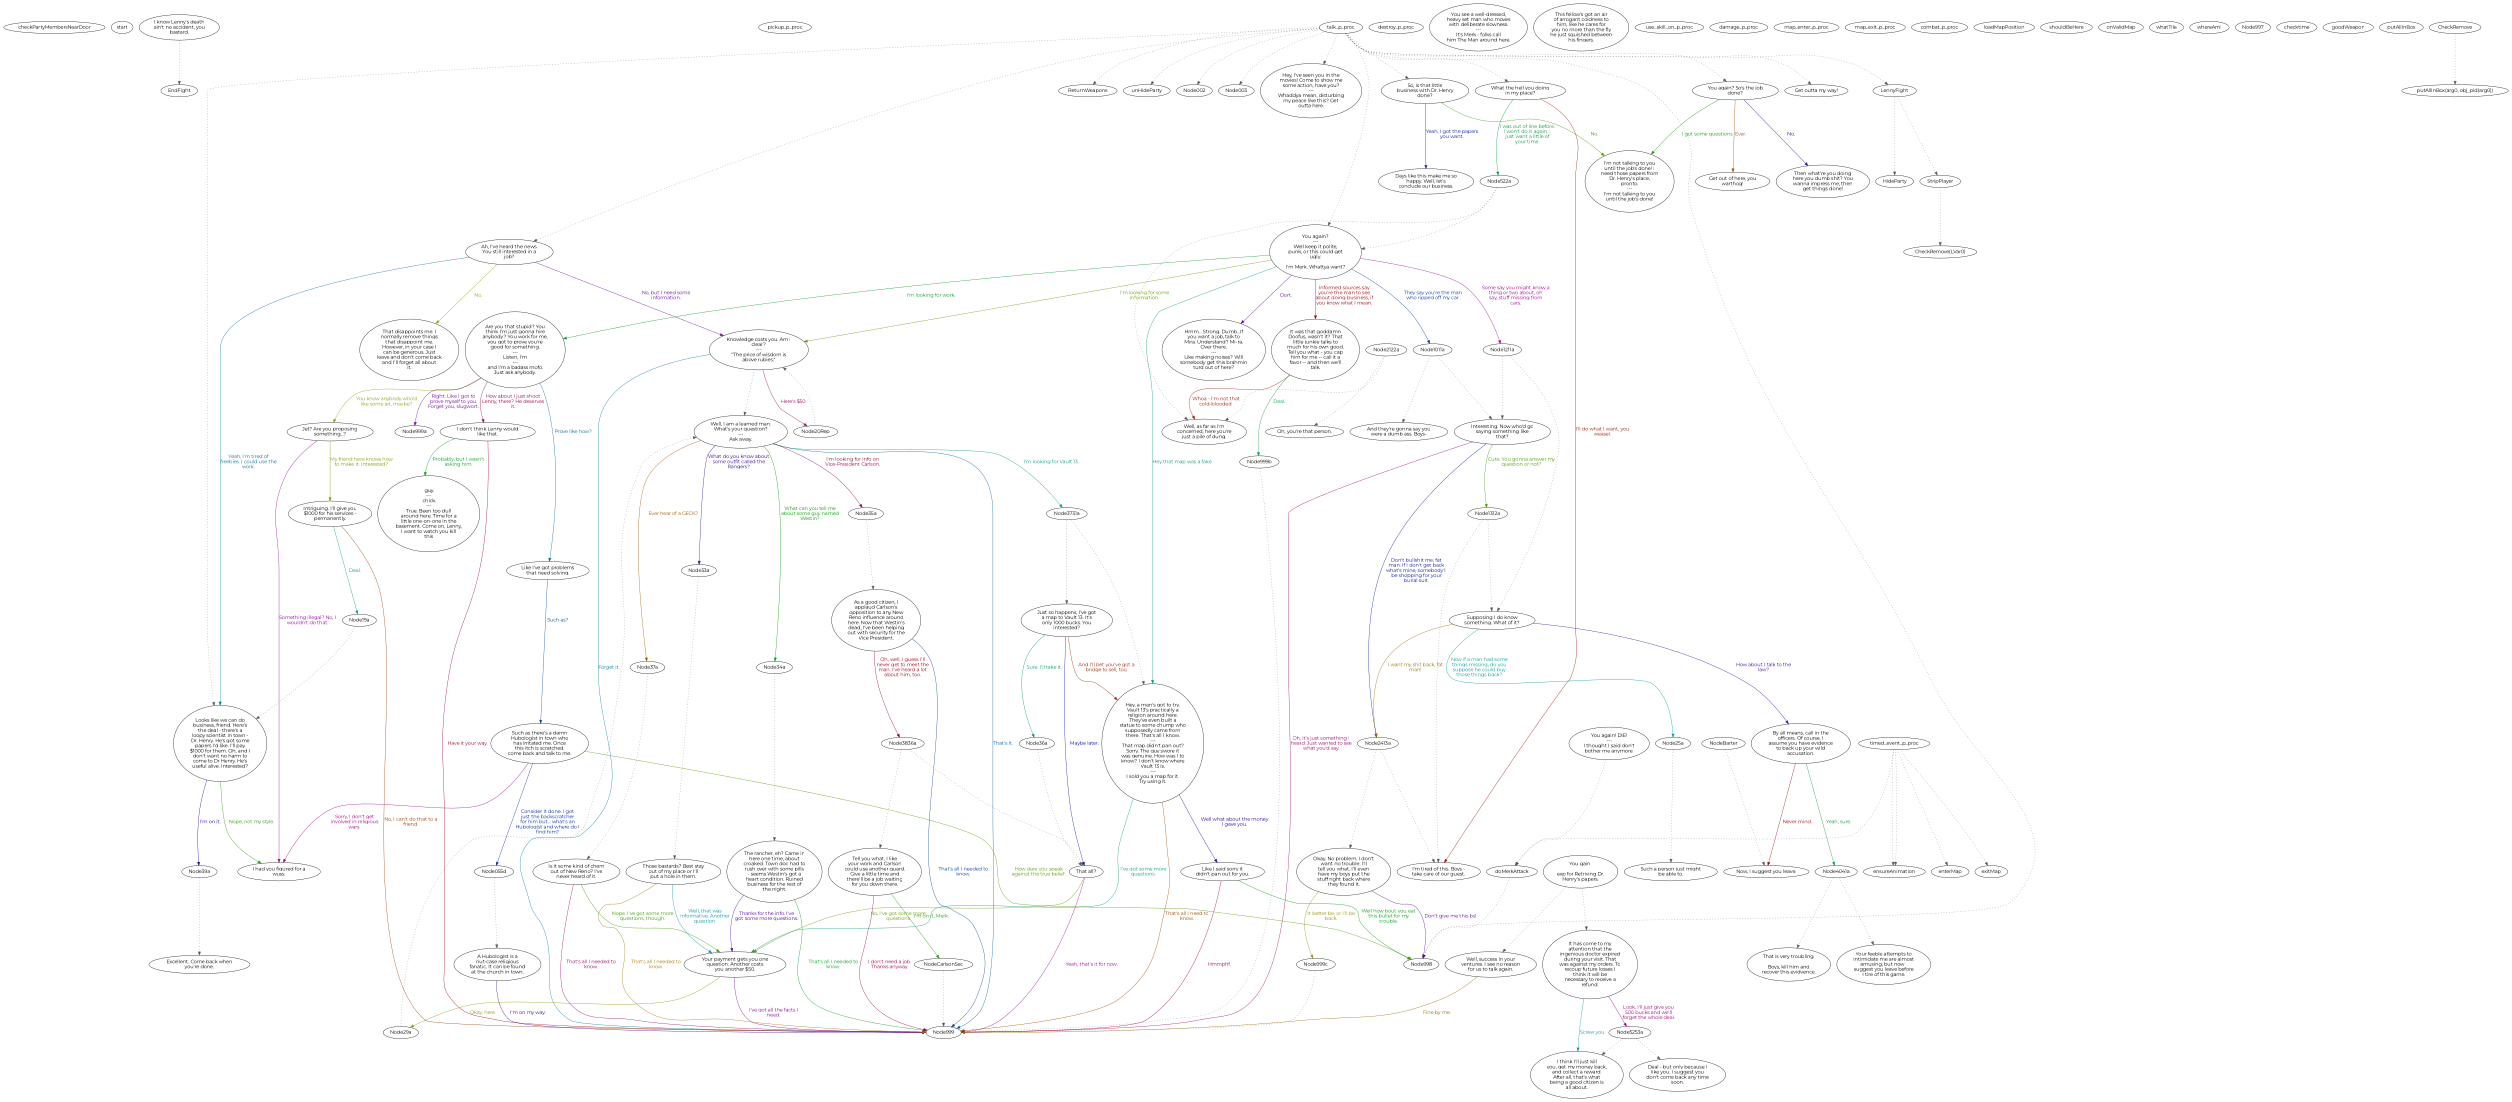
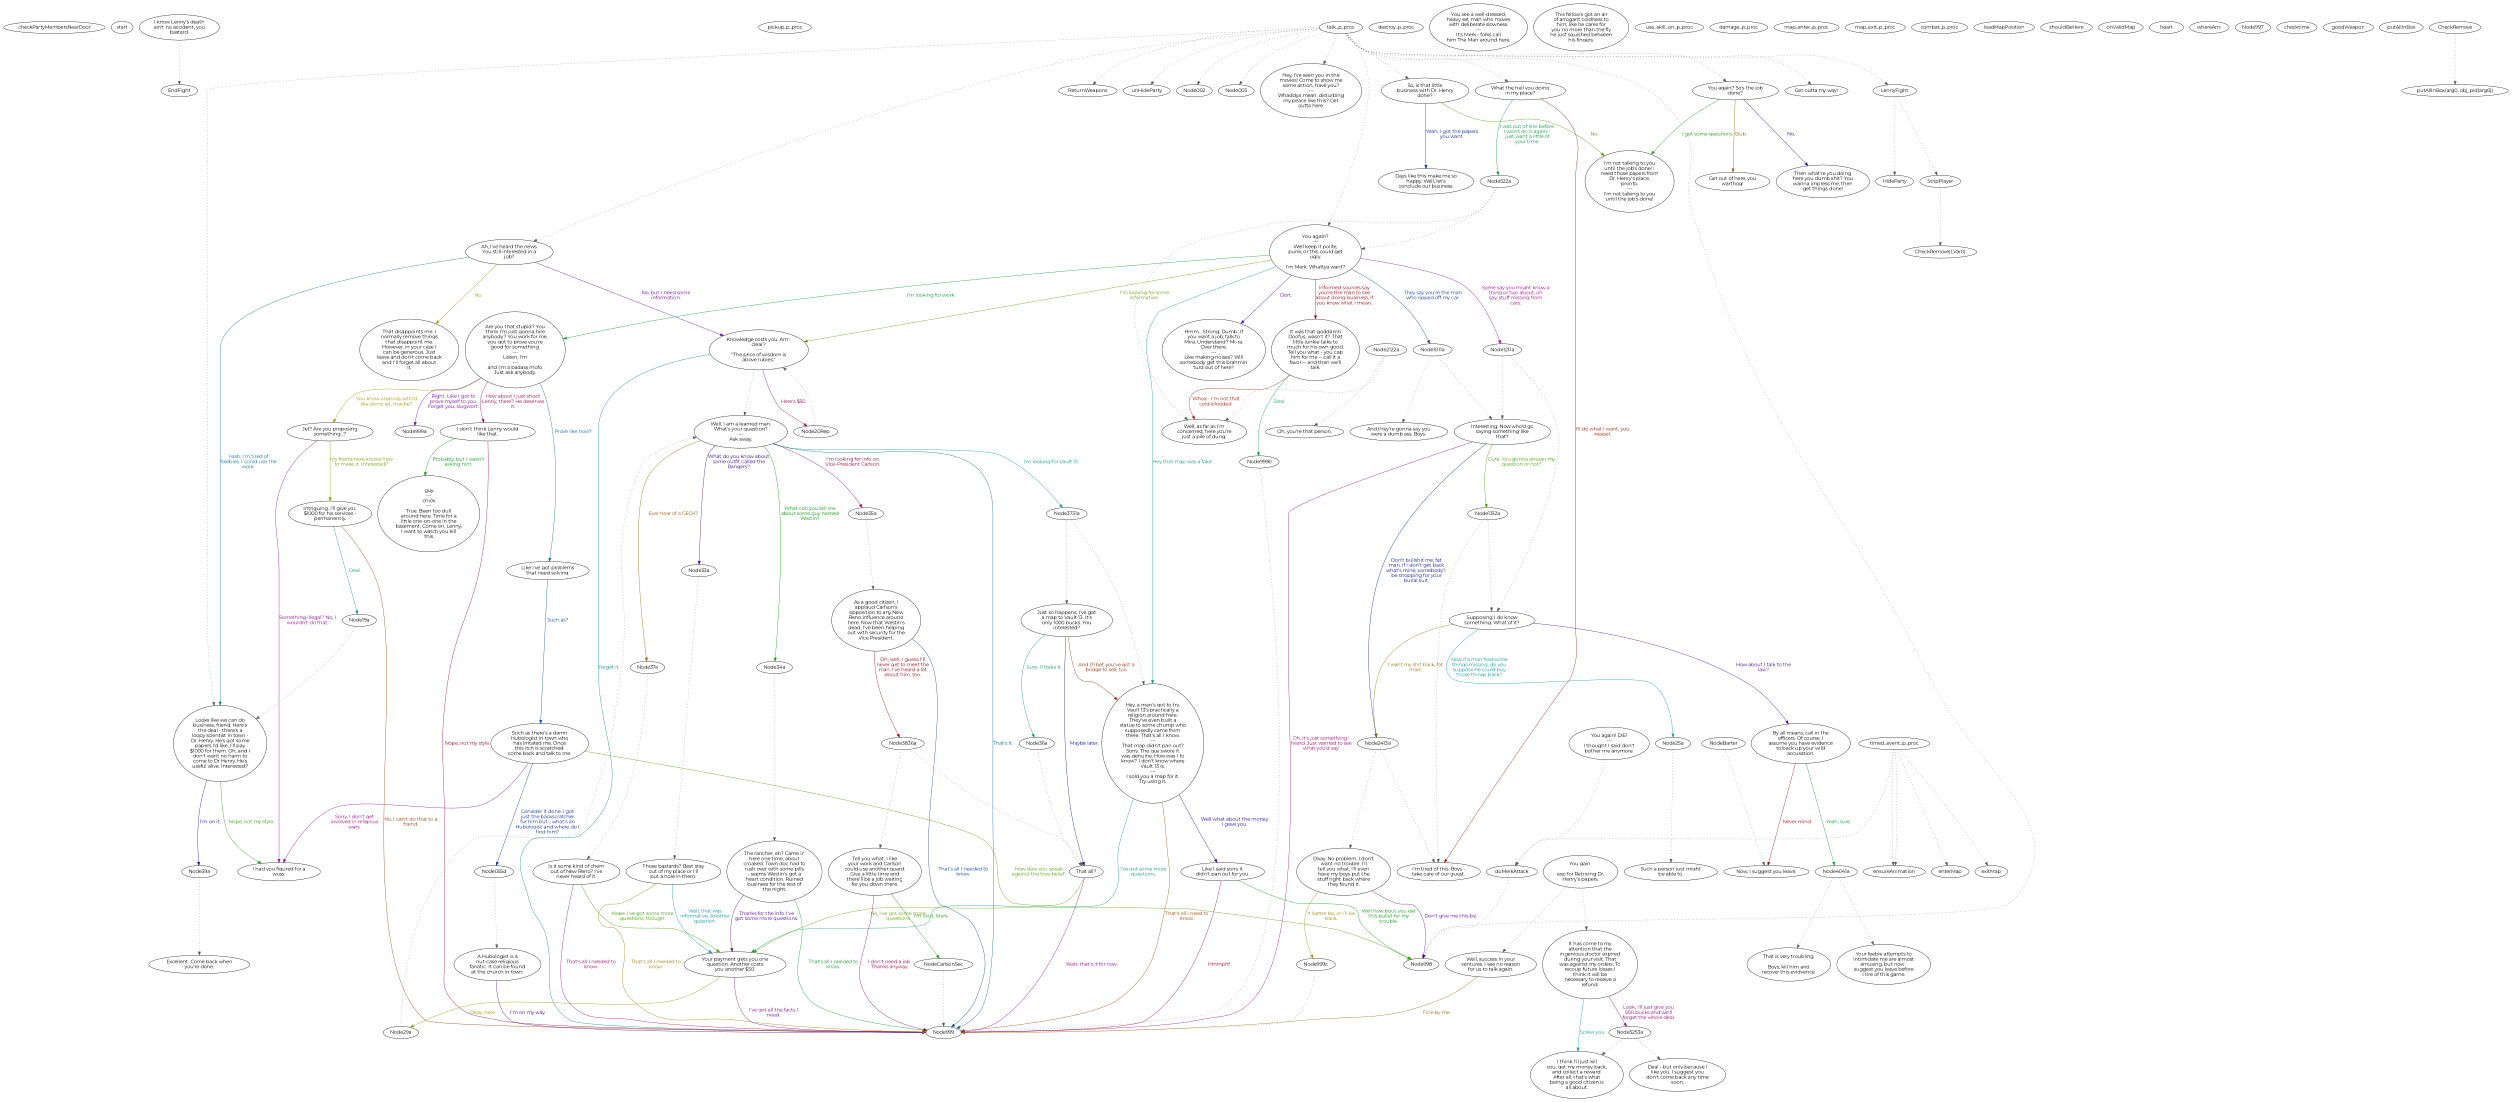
(2167, 27) -> (2167, 27)
(1741, 134) -> (1741, 134)
(468, 743) -> (468, 743)
